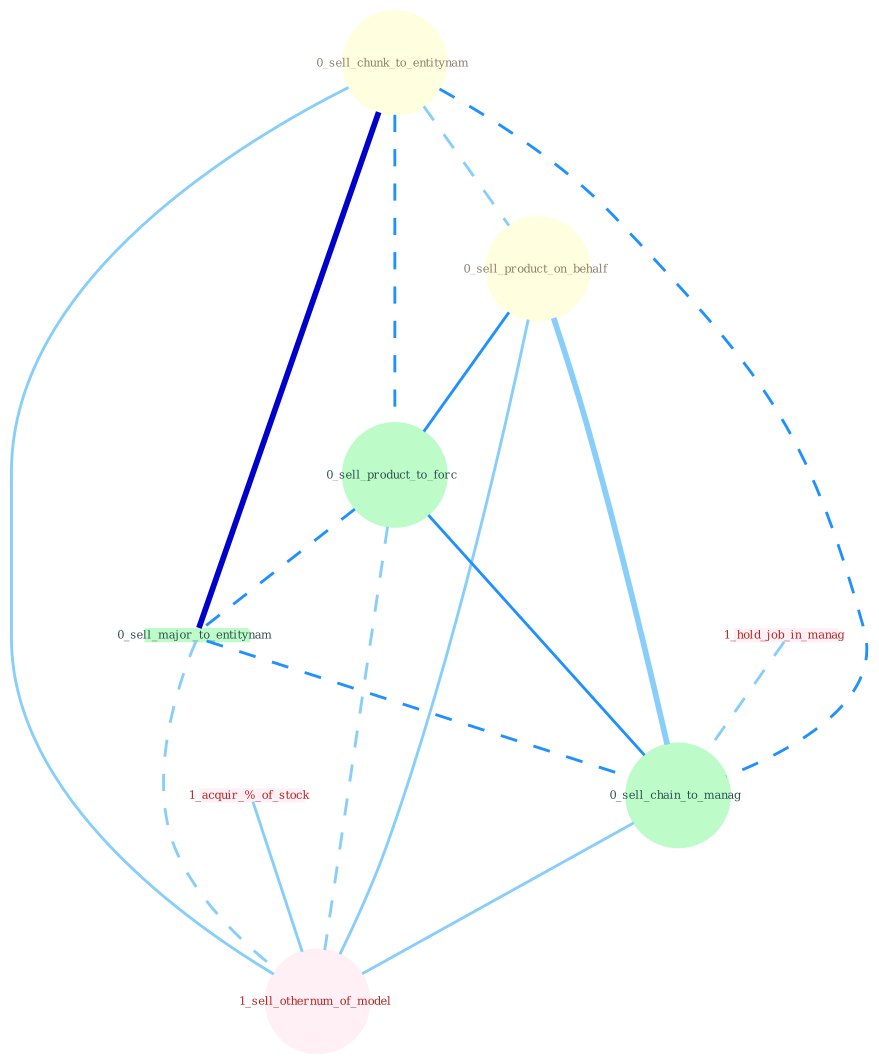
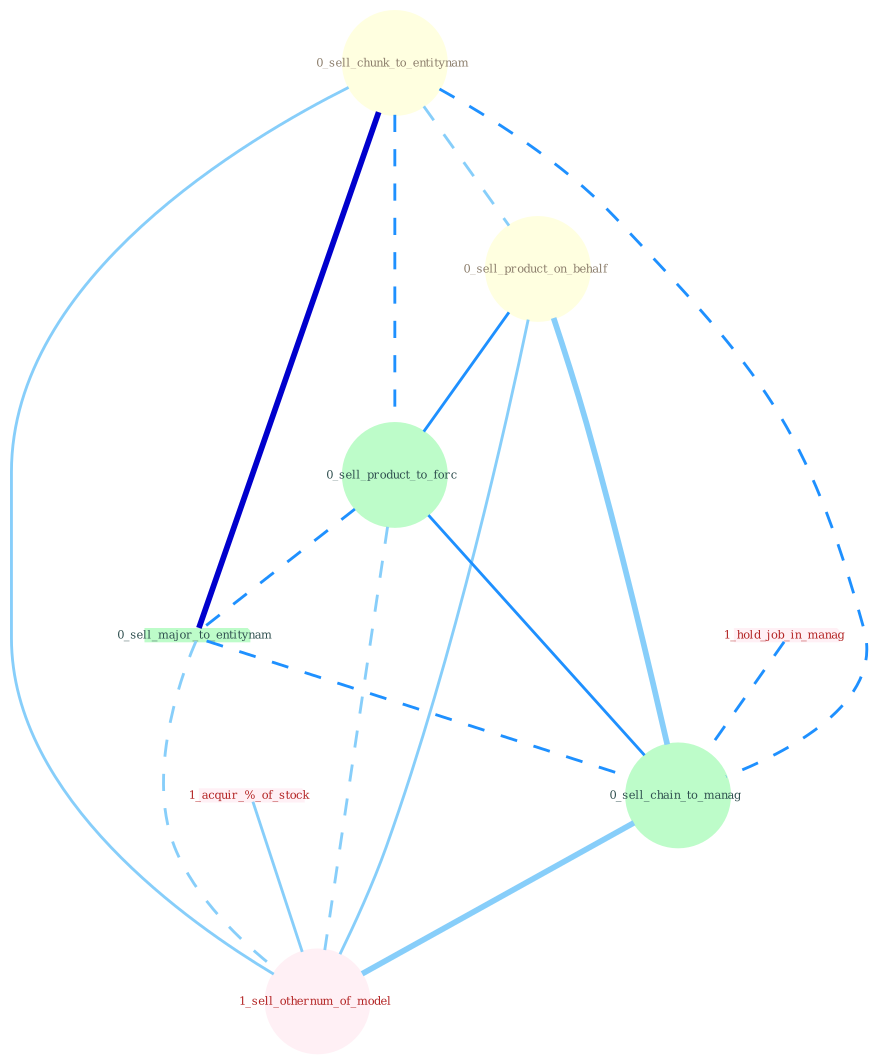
(745, 697) -> (745, 697)
(498, 898) -> (498, 898)
